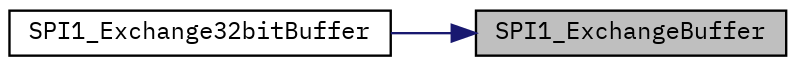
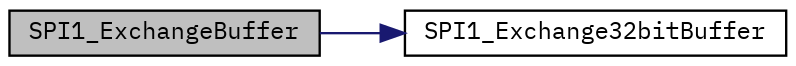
(421, 33) -> (350, 33)
